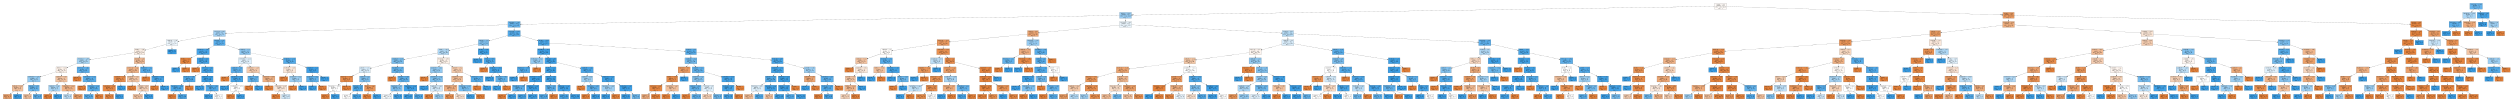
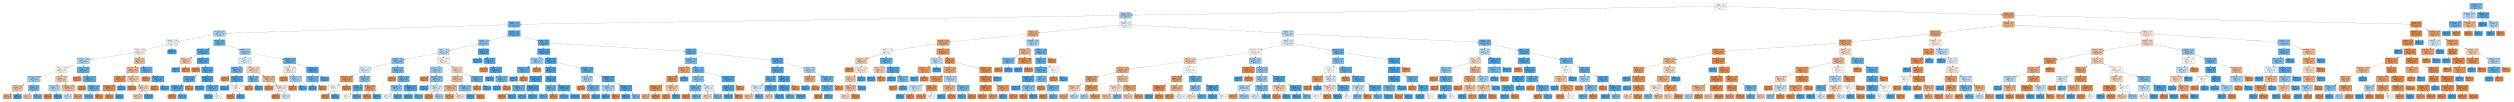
(186, 61) -> (186, 61)
